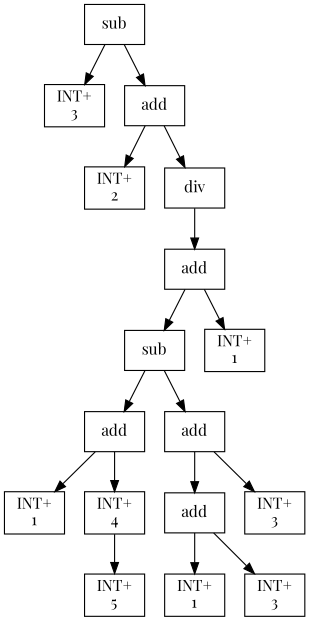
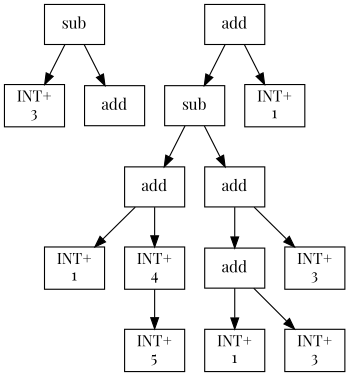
(115, 188) -> none
(195, 188) -> none
